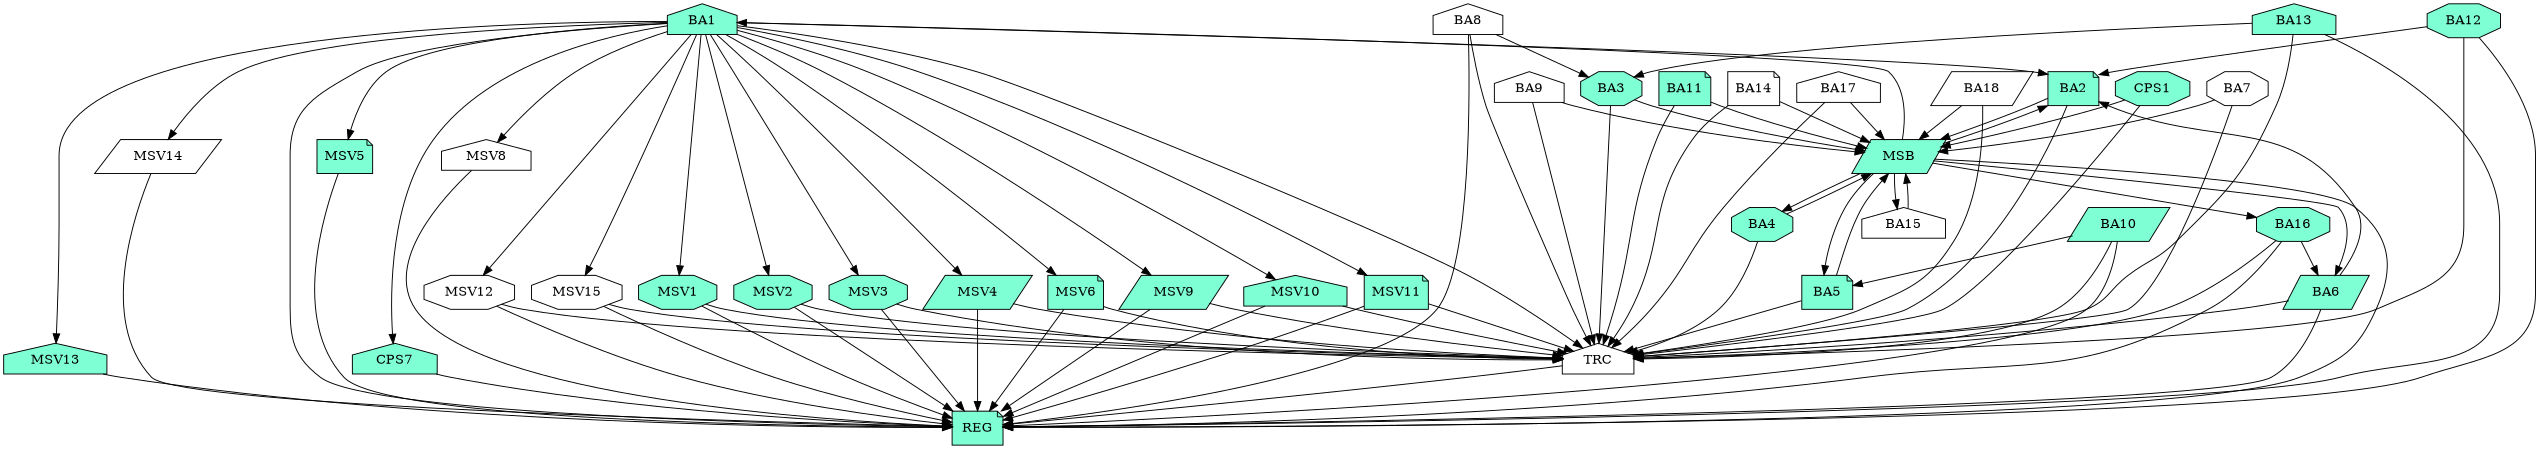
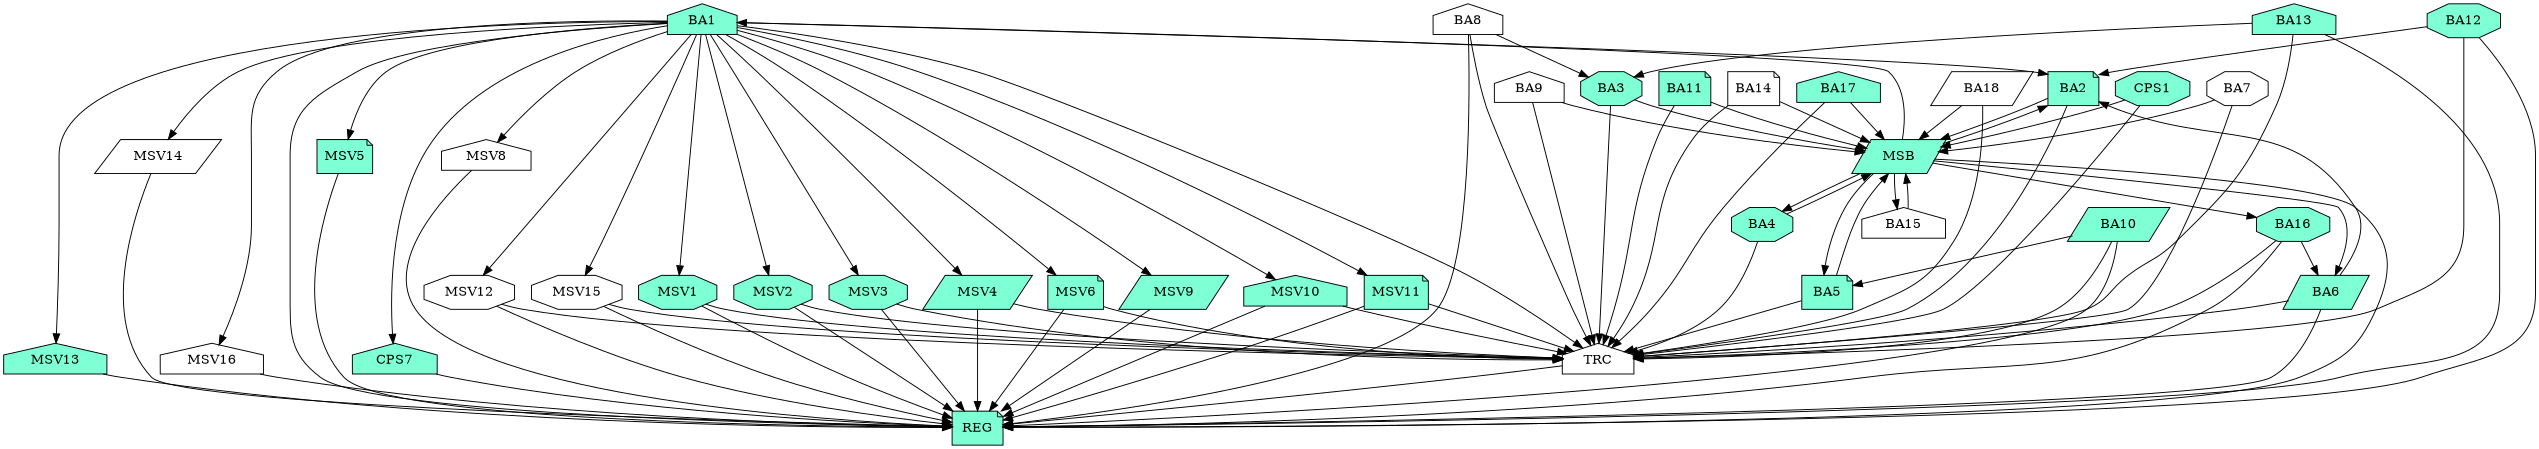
(1839, 89) -> (1839, 89)
(1380, 334) -> none
none -> (212, 360)
